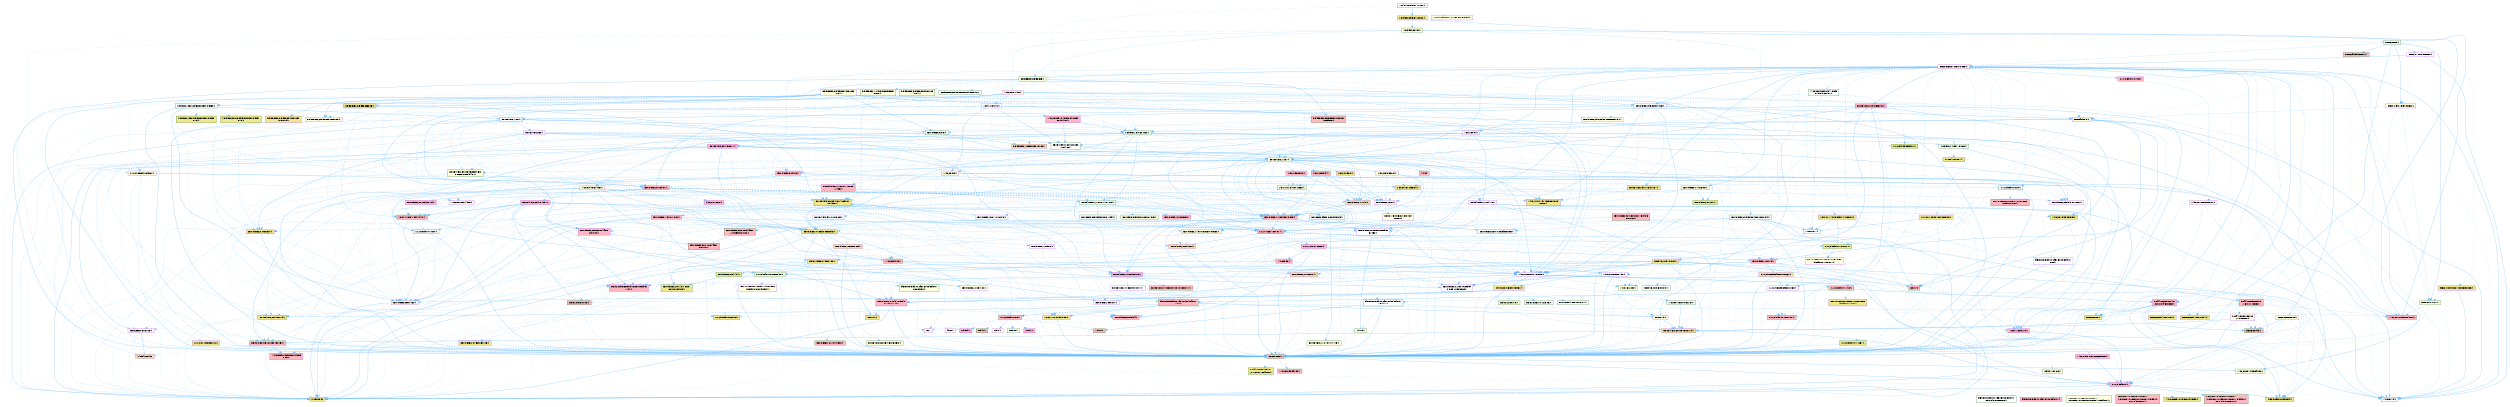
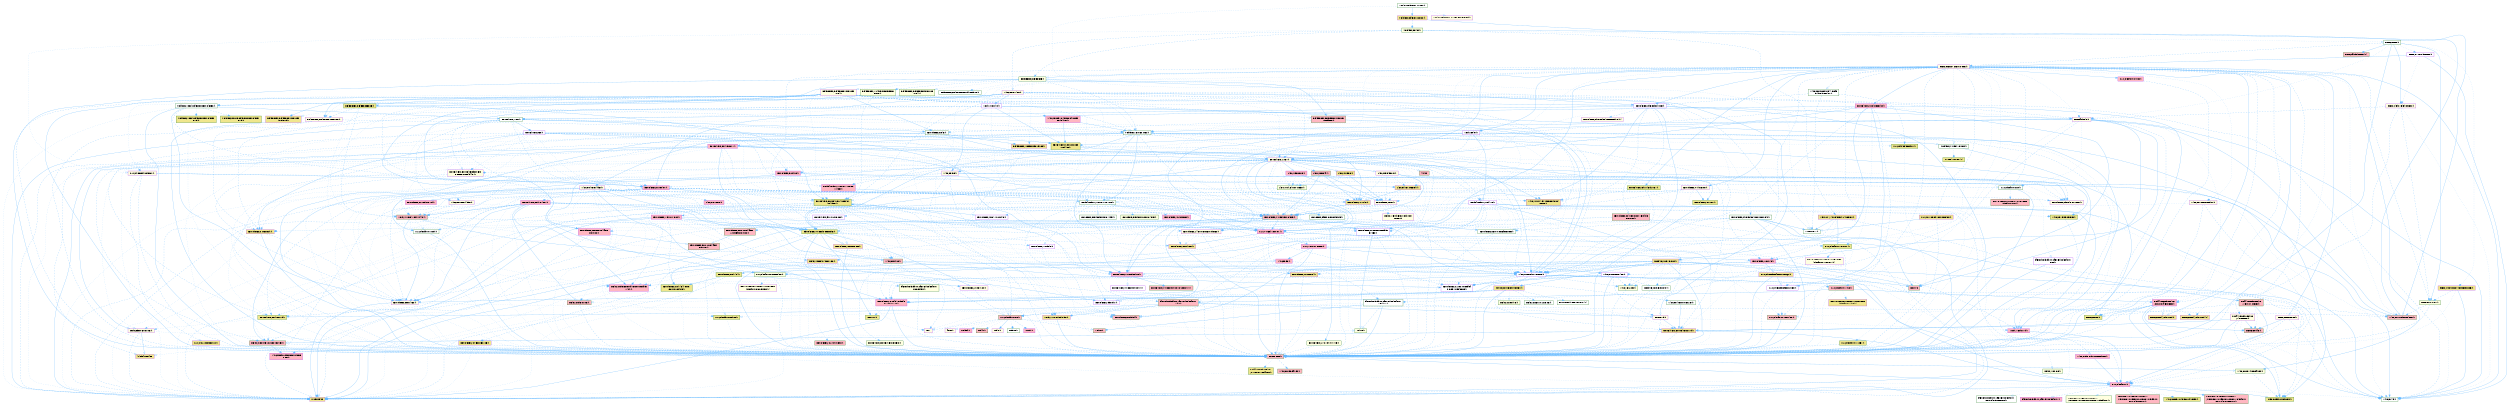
(1066, 146) -> (1066, 146)
(465, 173) -> (465, 173)
